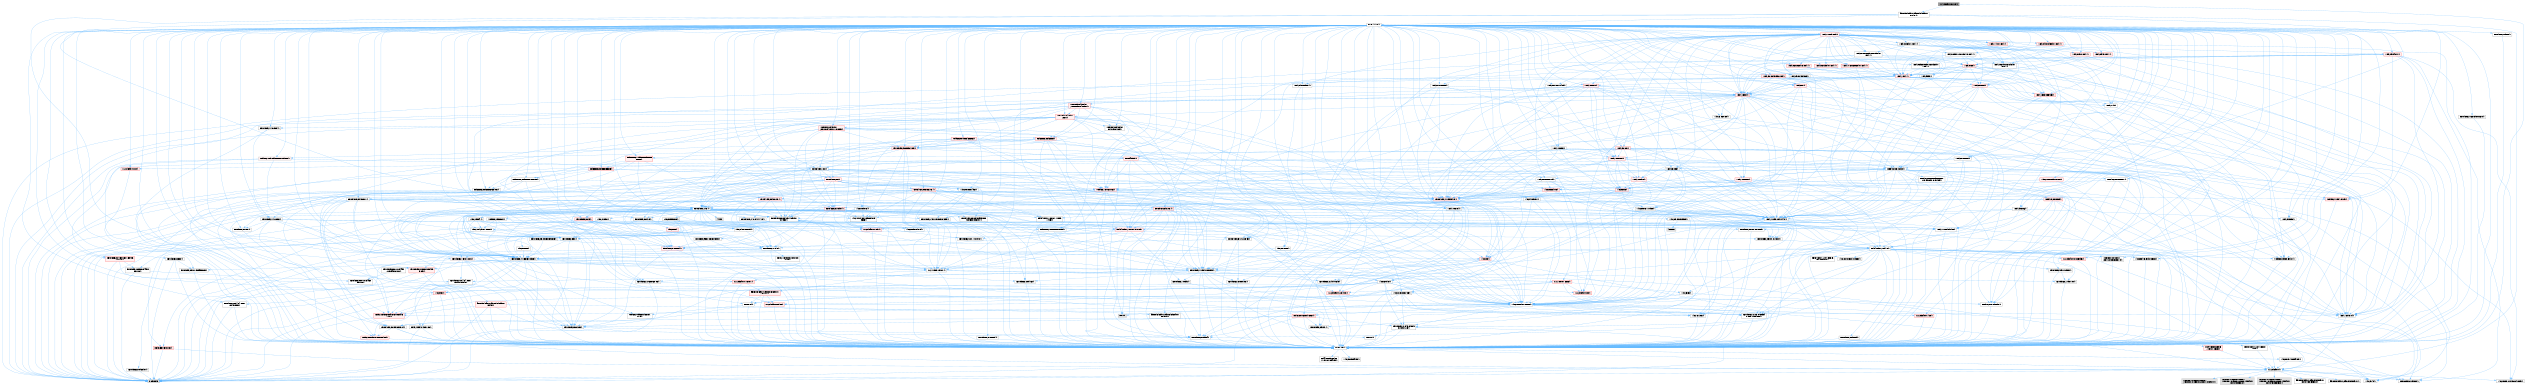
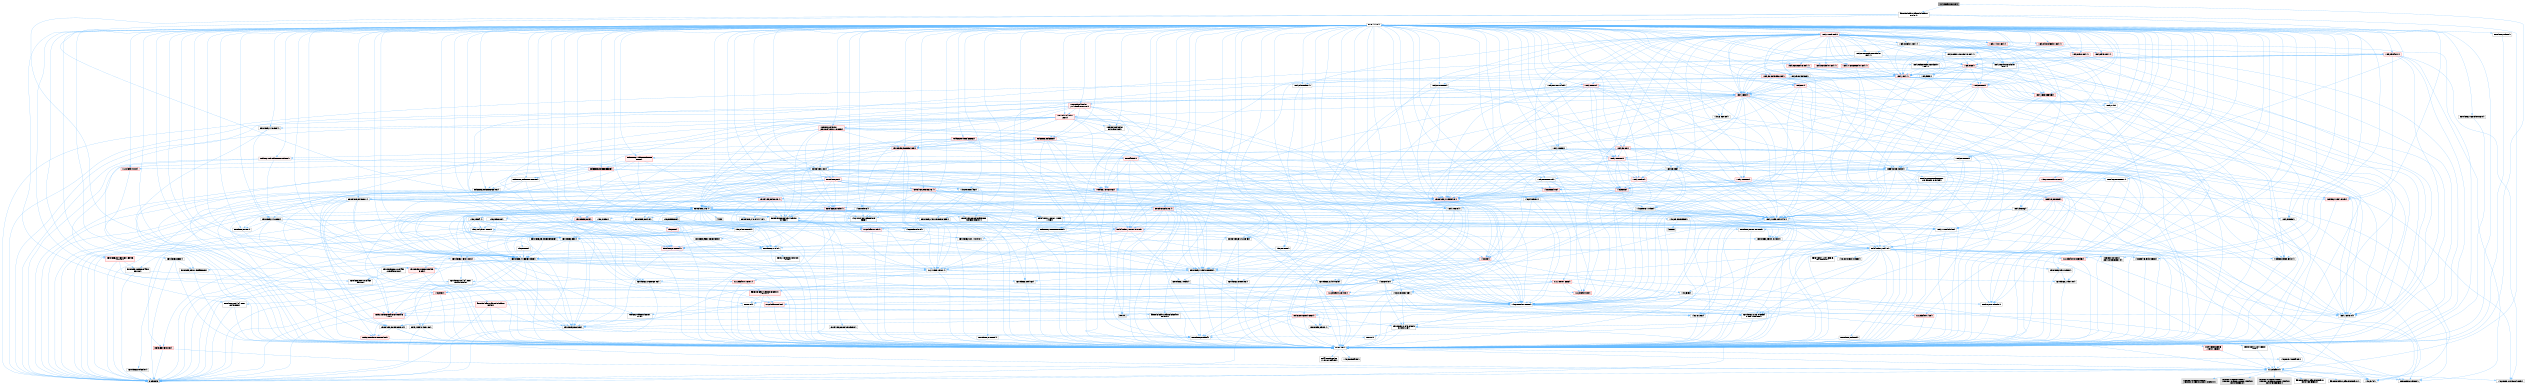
(1079, 106) -> (1079, 106)
(497, 219) -> (497, 219)
none -> (843, 327)
